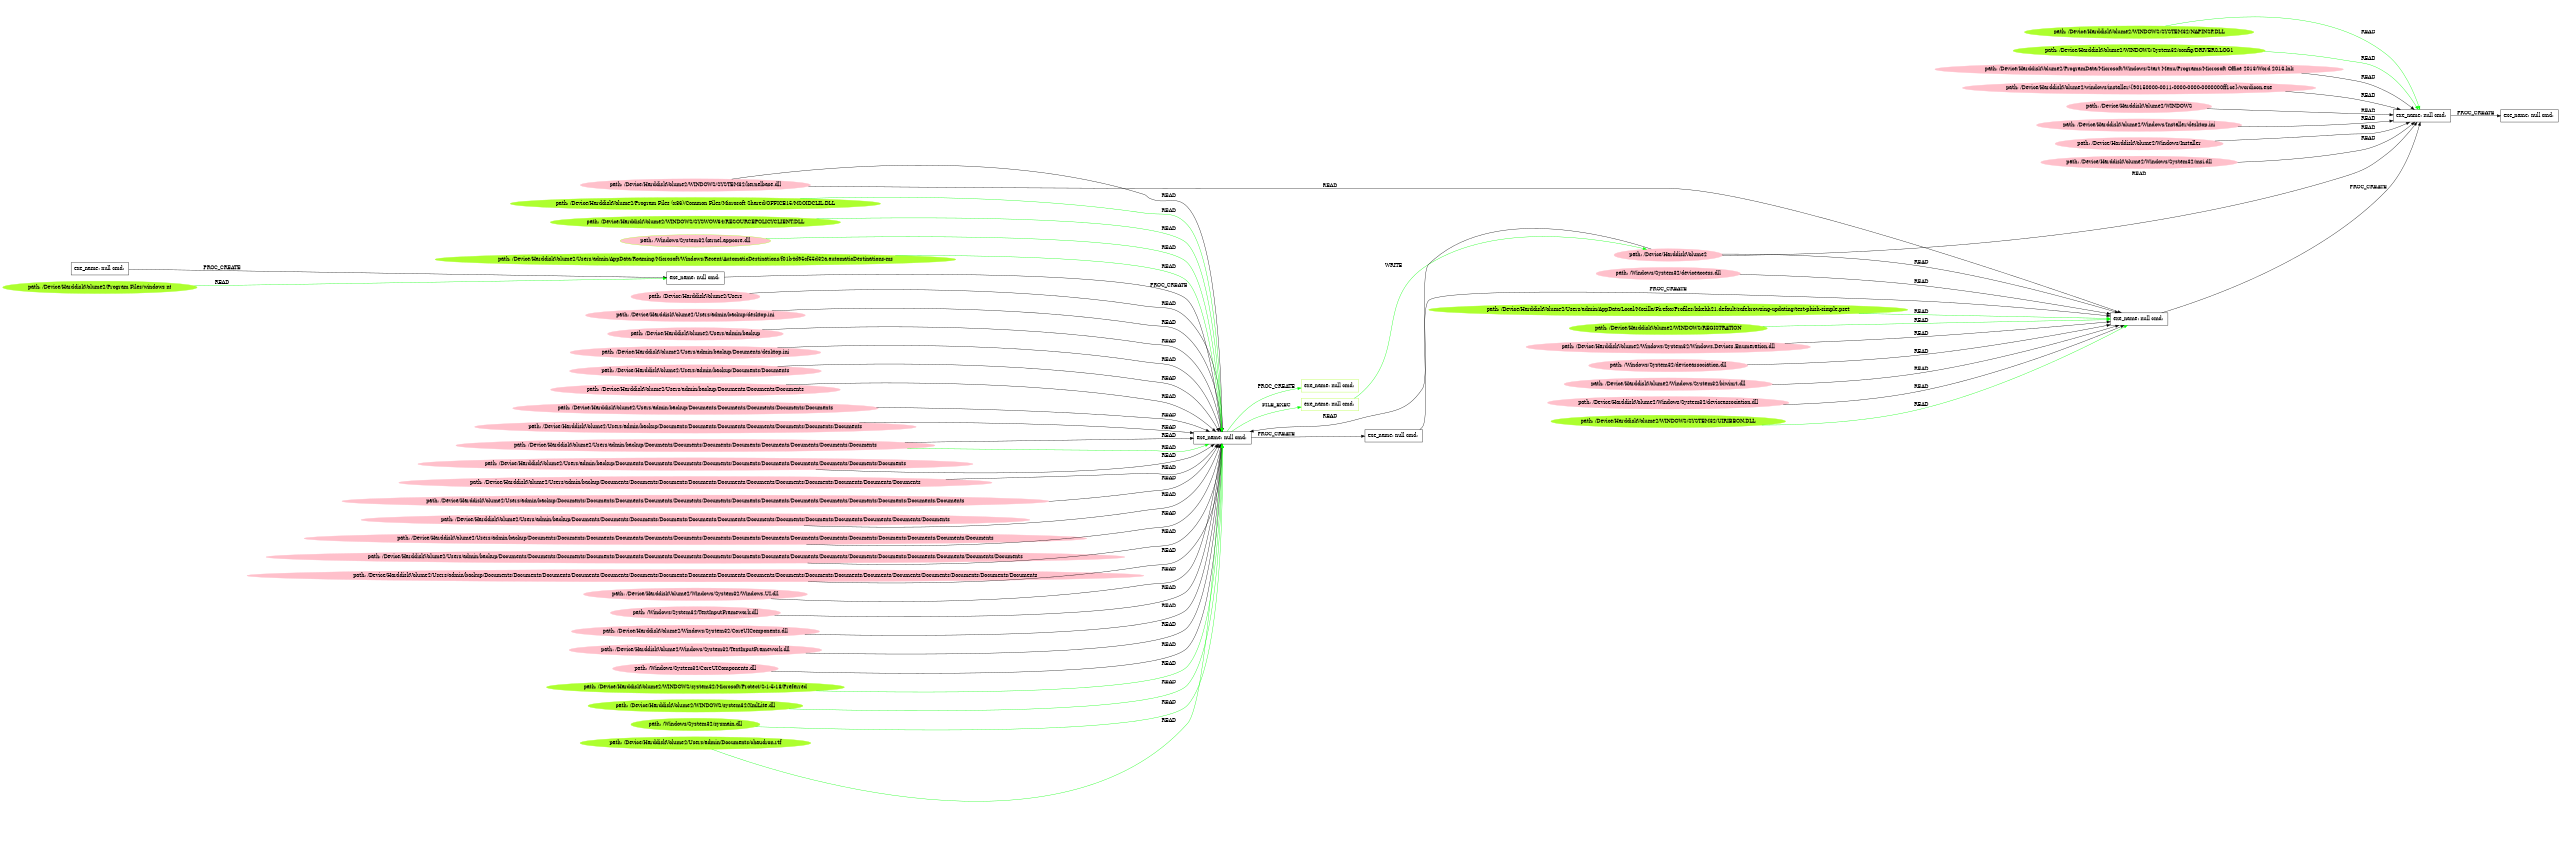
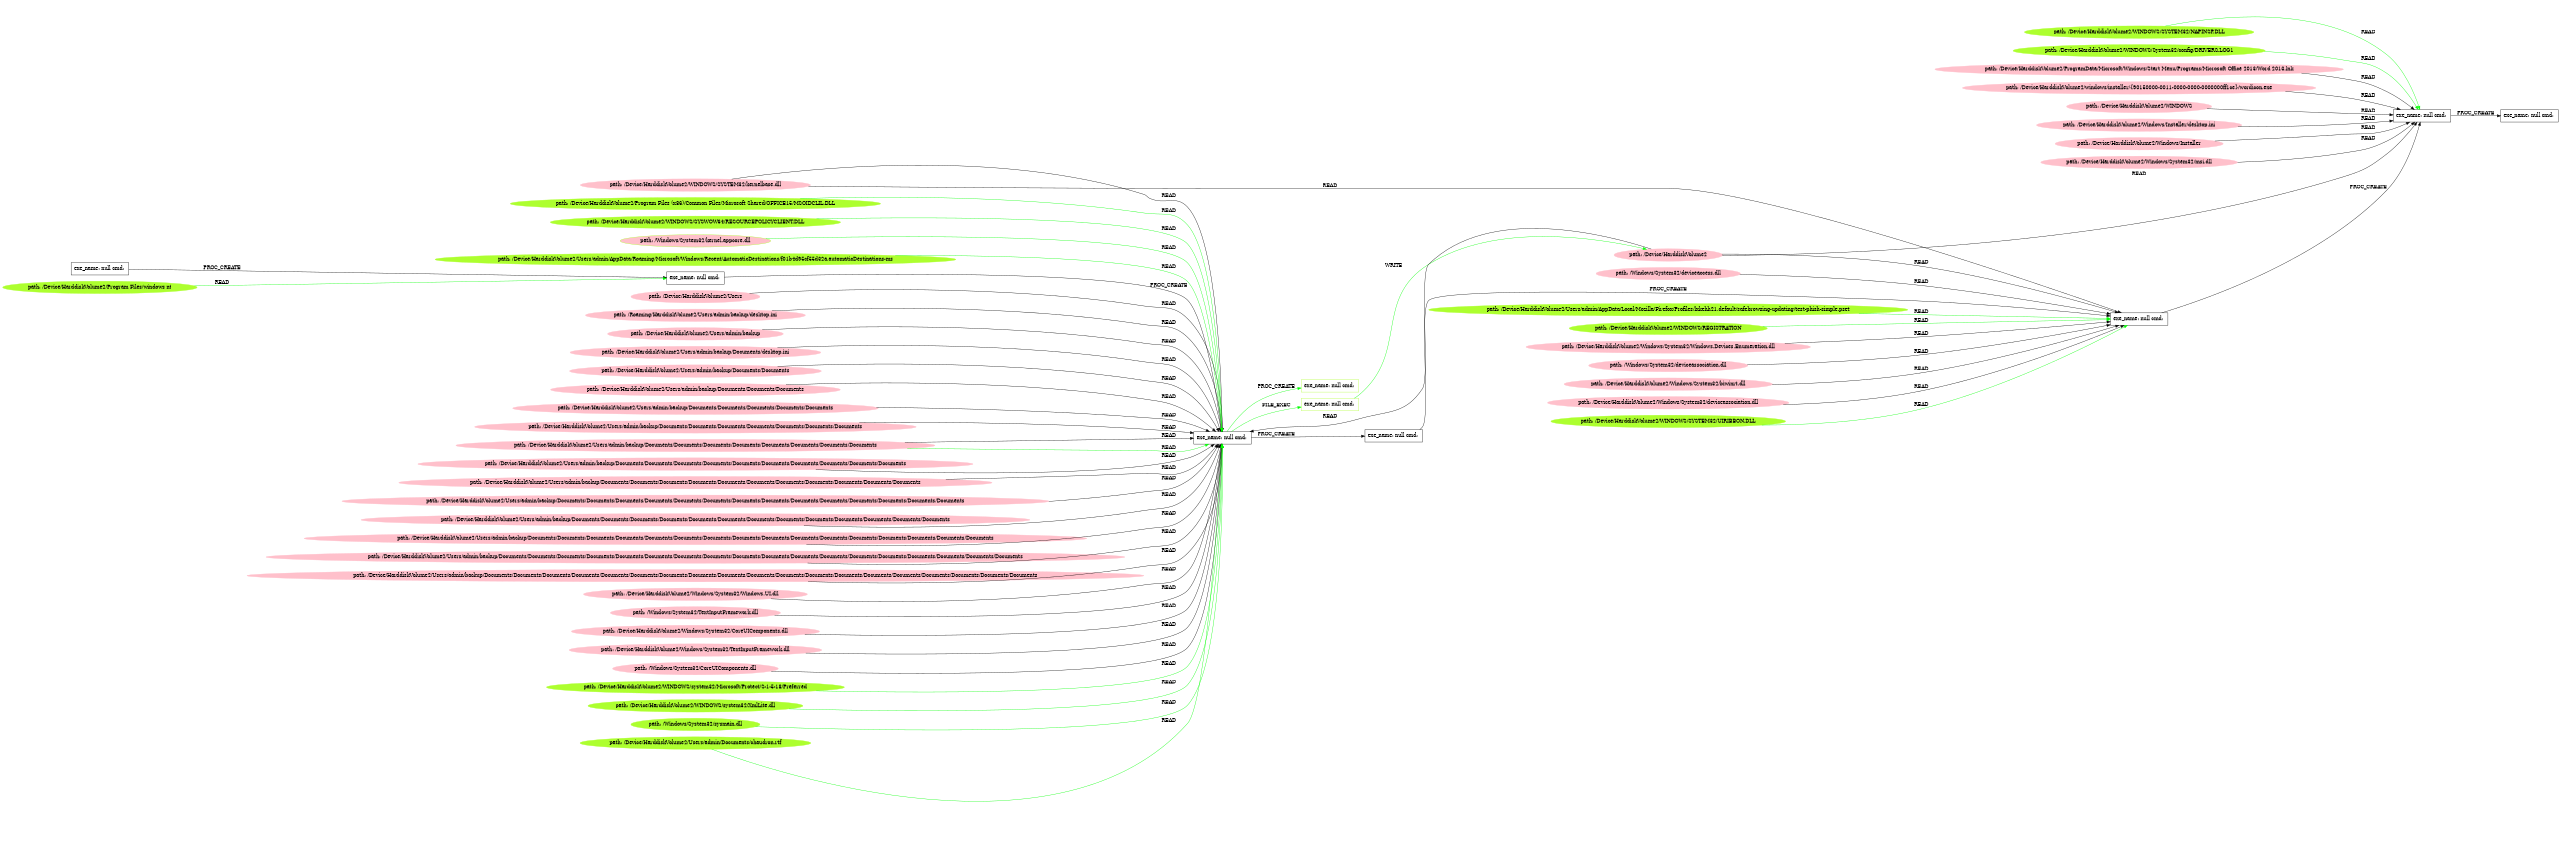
(695, 315) -> (695, 315)
